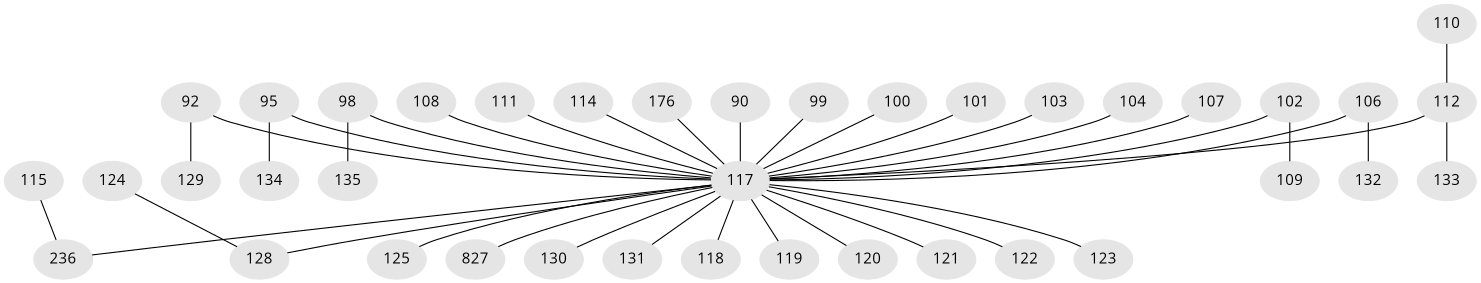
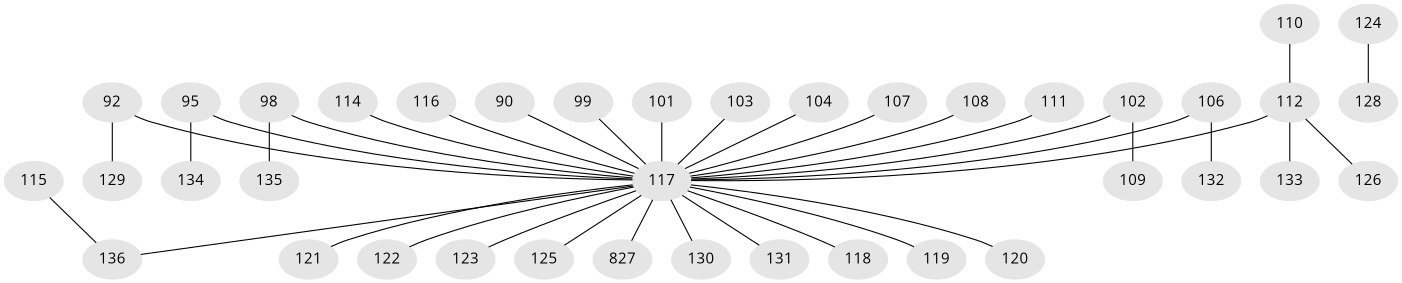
(662, 102) -> (426, 102)
(897, 102) -> none
none -> (1368, 181)
(478, 220) -> none
(63, 259) -> (112, 259)
